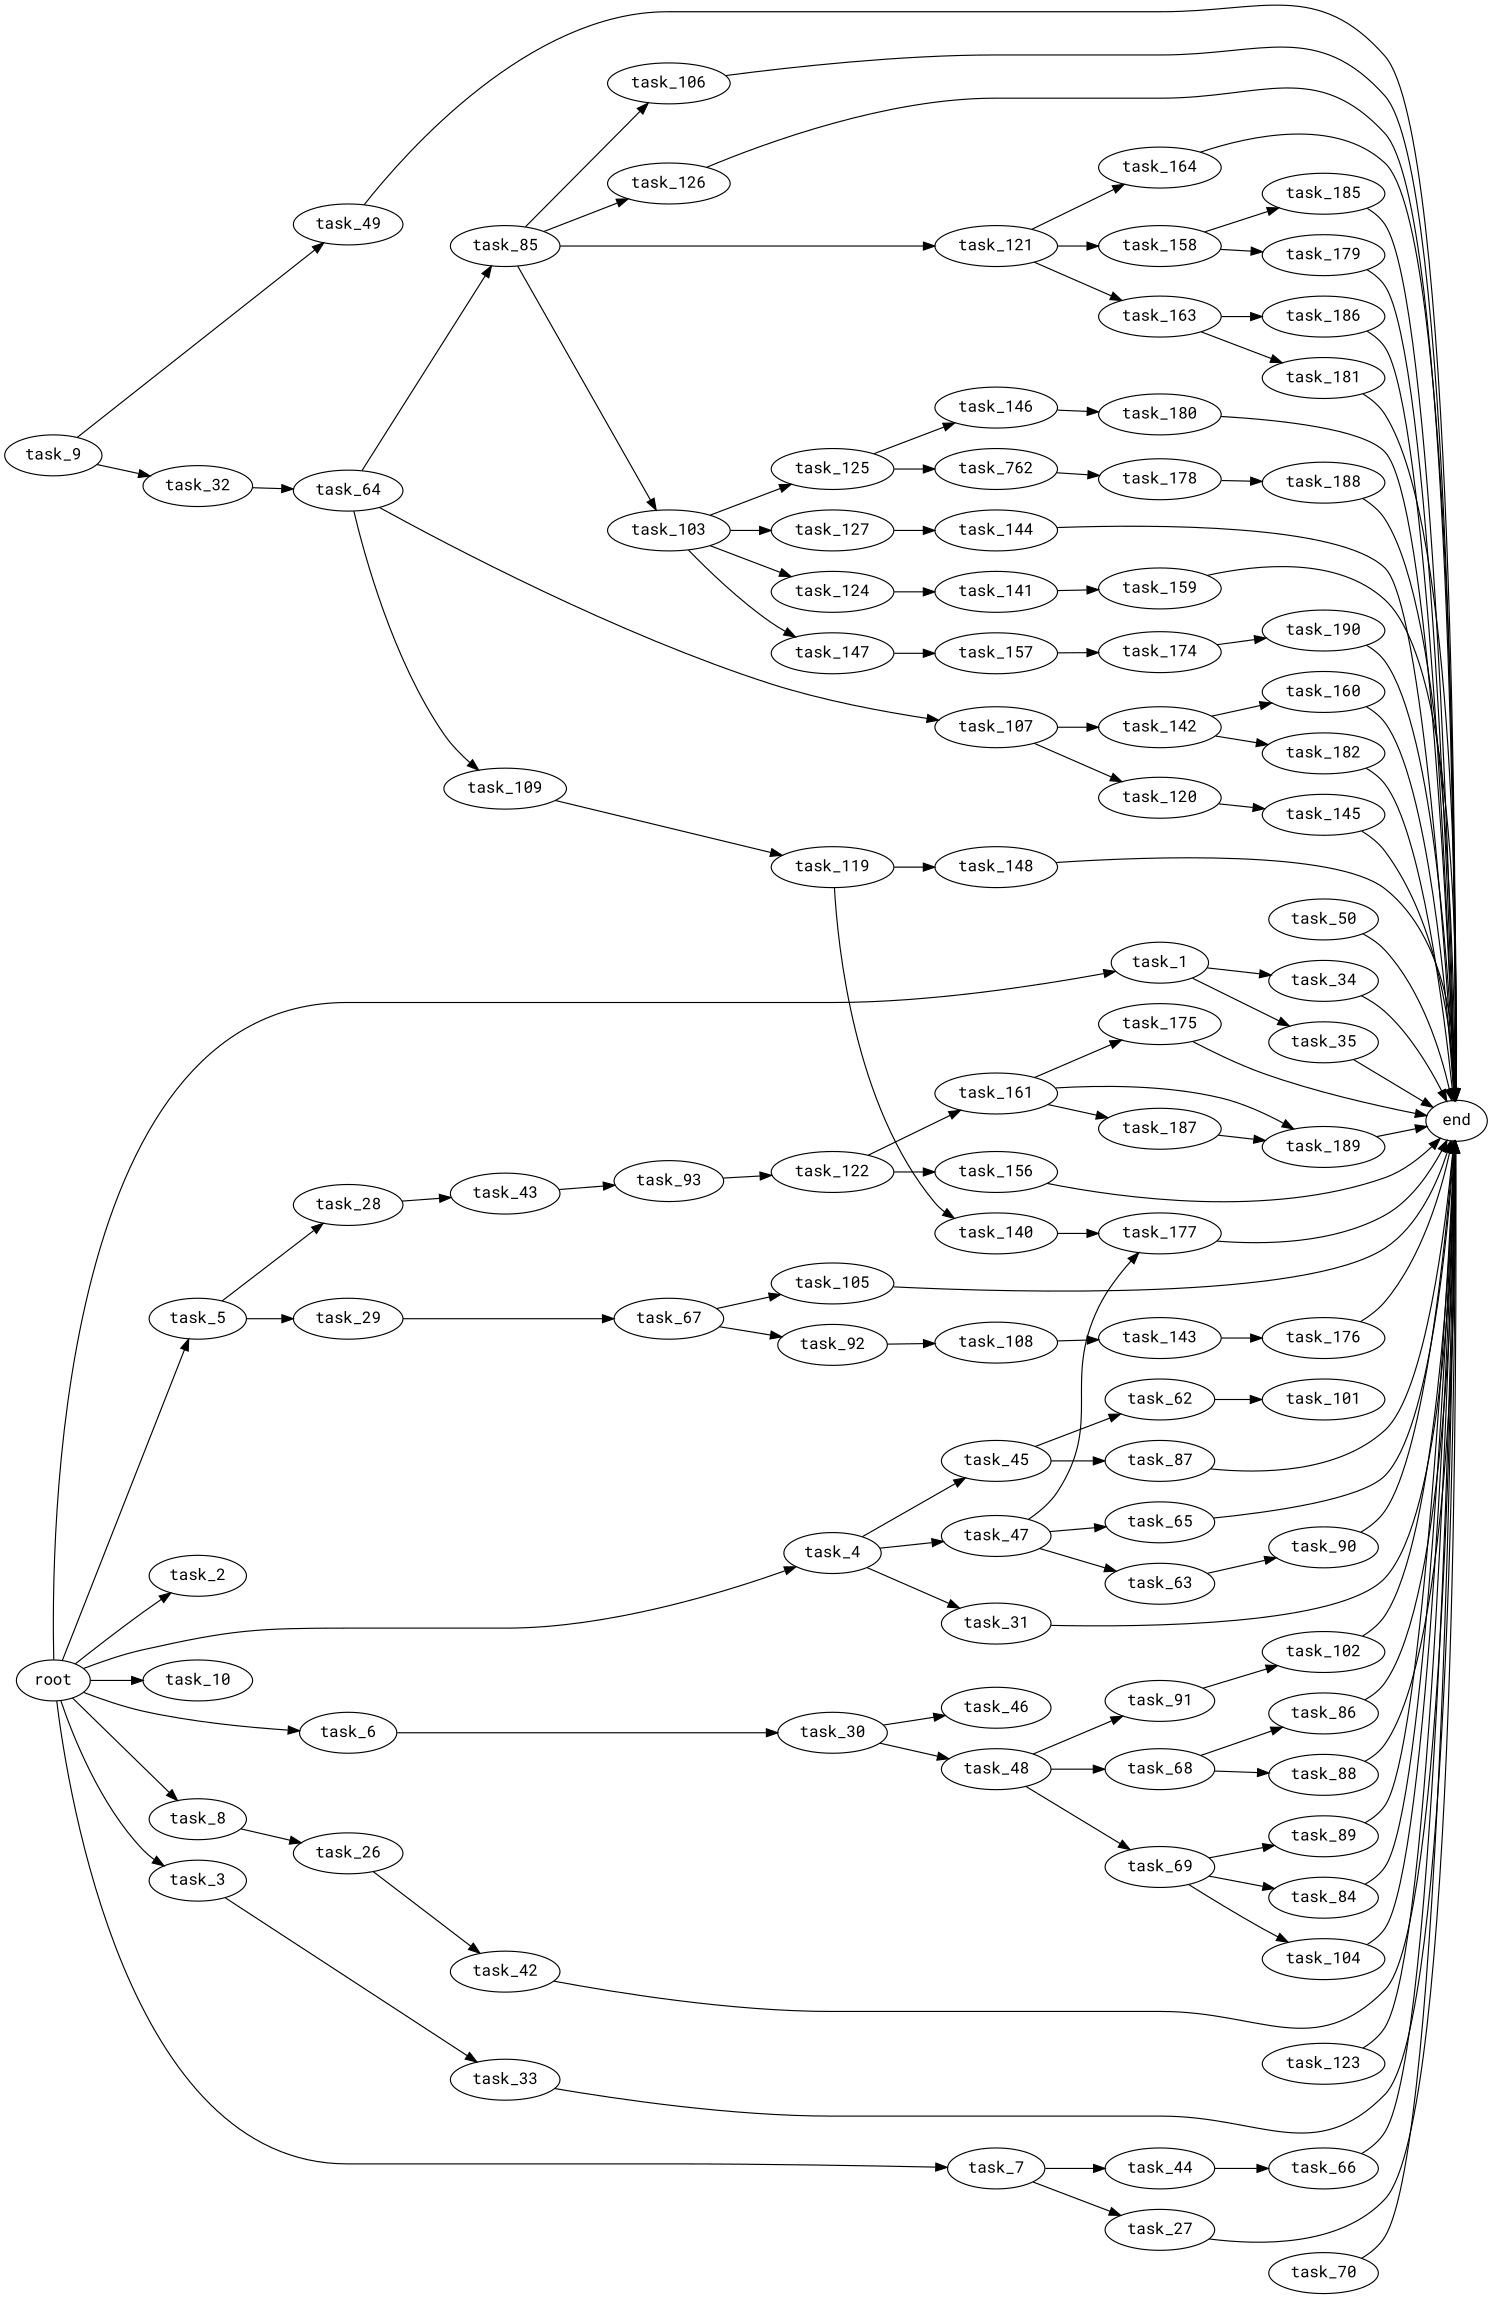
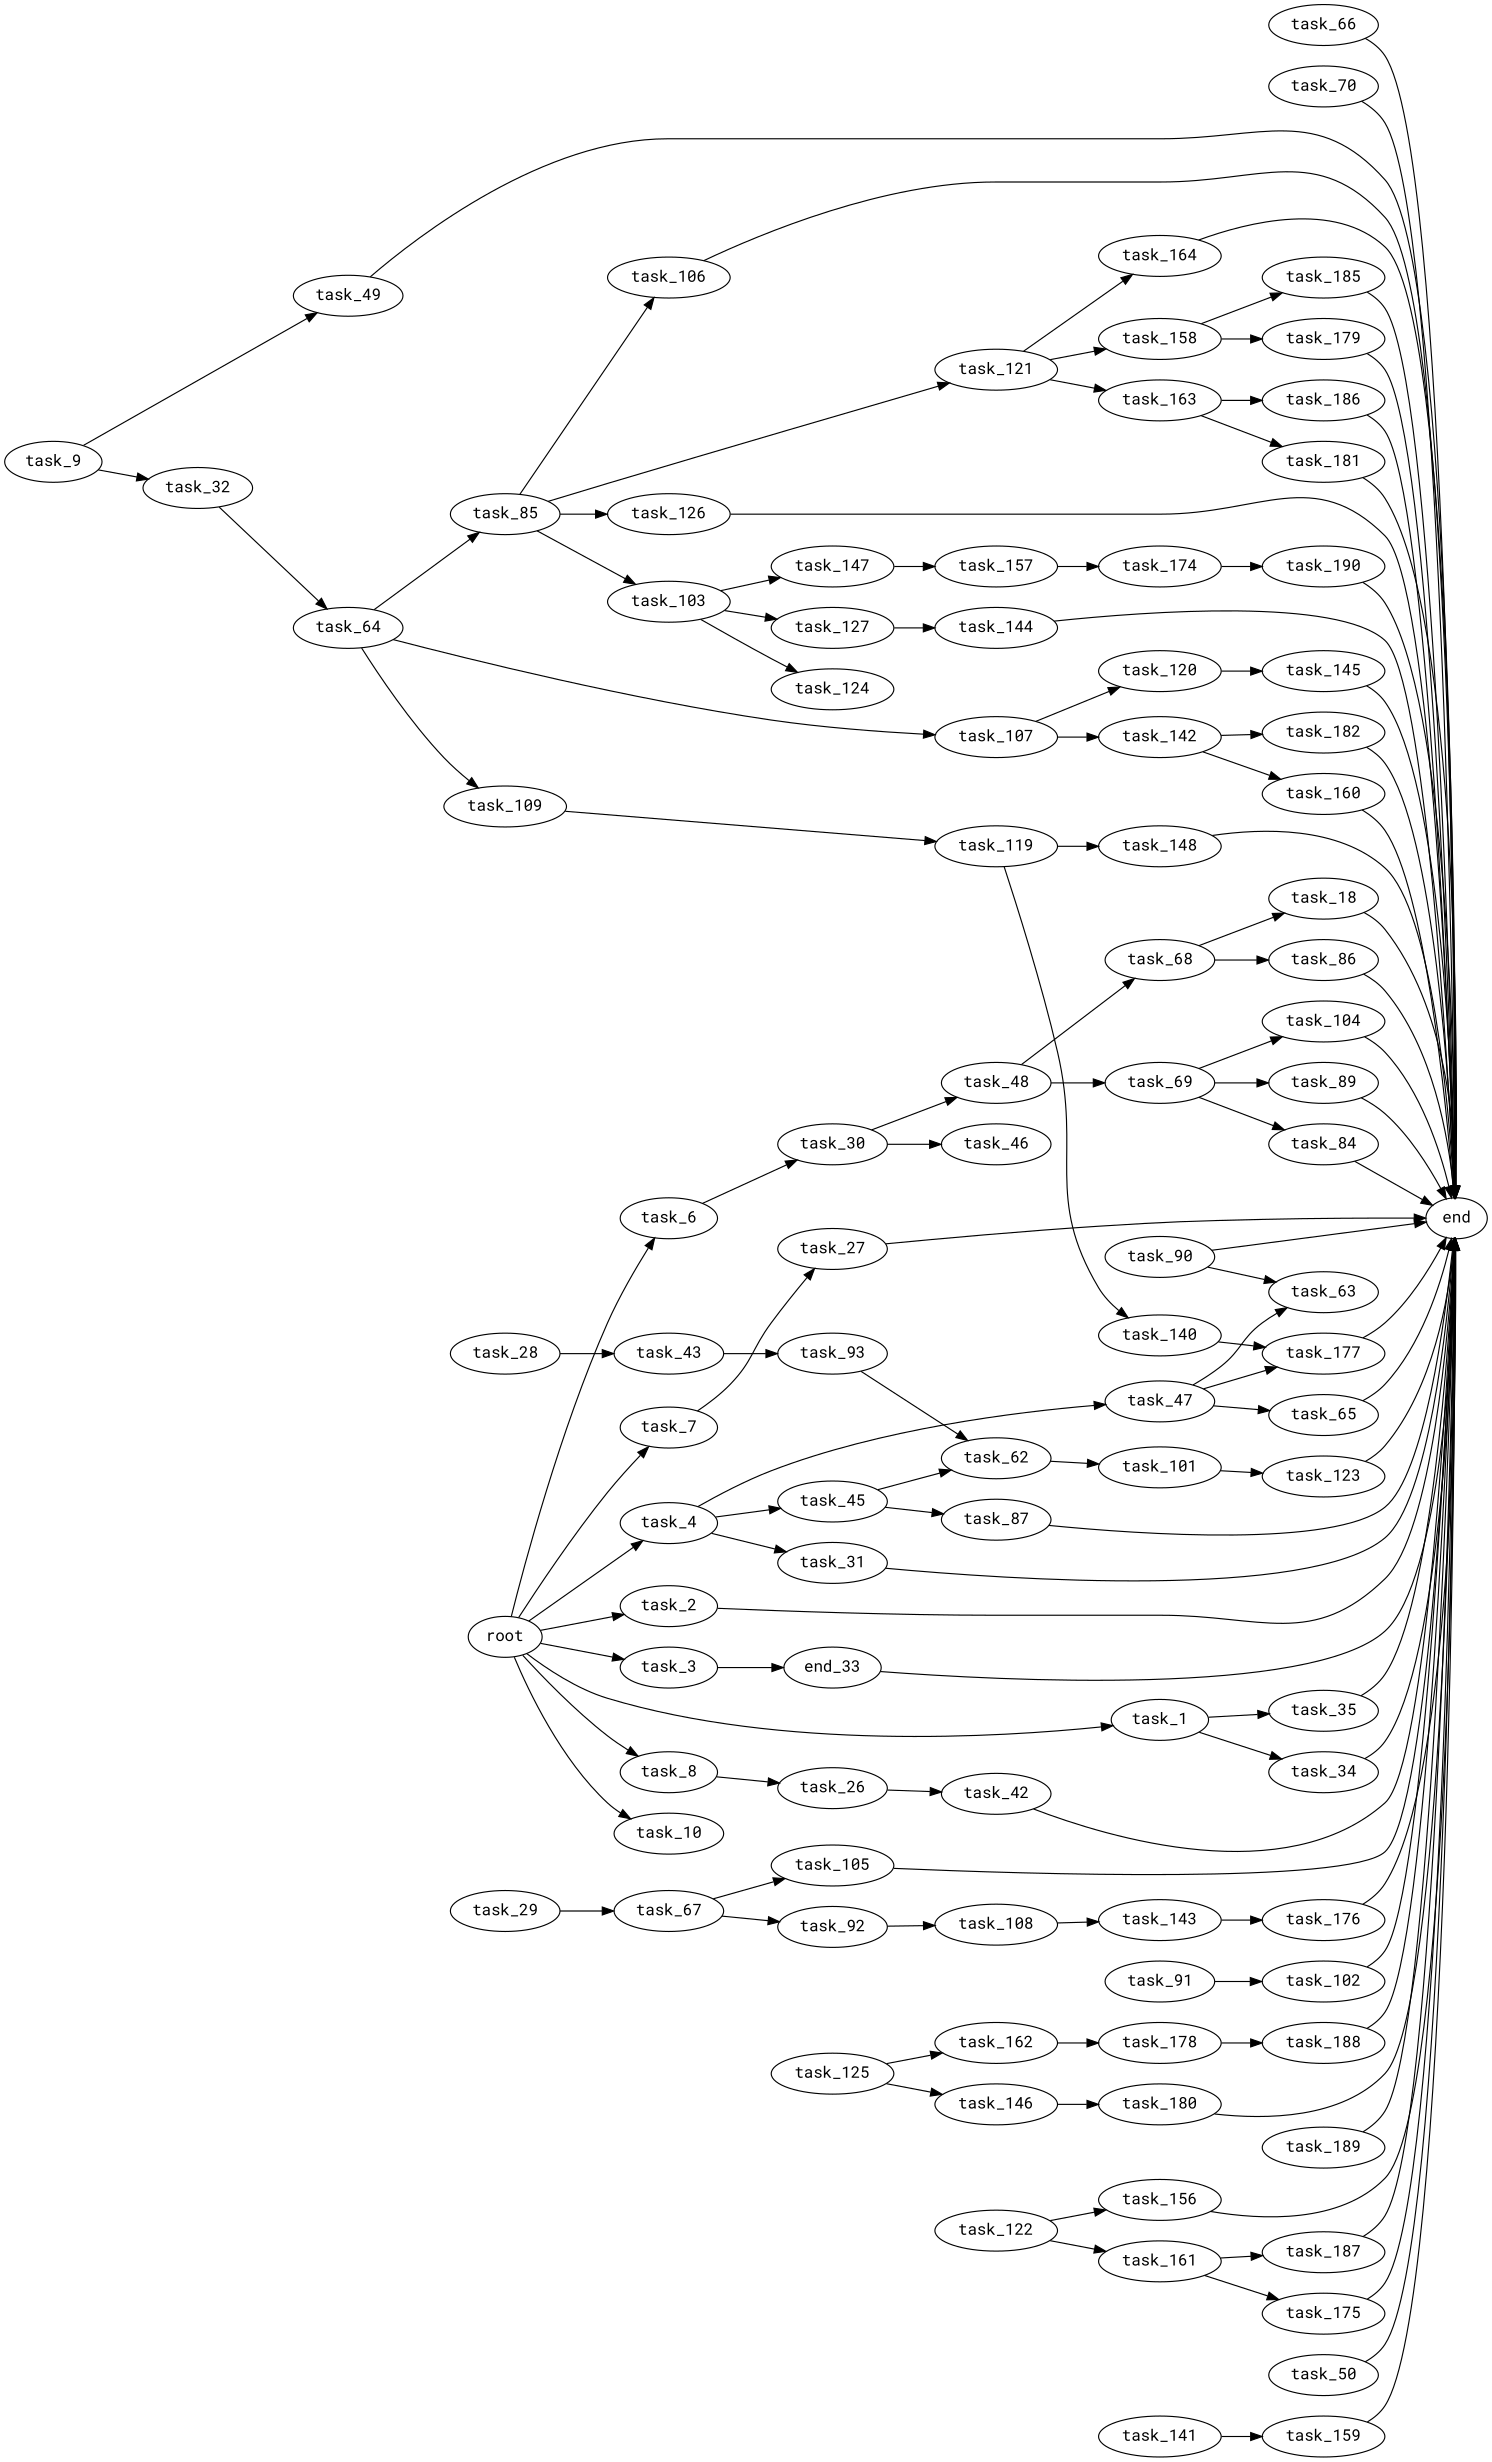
(996, 469) -> (996, 2043)
(745, 502) -> none
(909, 592) -> none
(1172, 1090) -> none
(1236, 1137) -> (1439, 1750)
(742, 1177) -> (910, 1403)
(198, 1319) -> none
none -> (1236, 1472)
(1236, 1567) -> (1236, 1273)
none -> (1227, 1619)
(1072, 1737) -> none
(1324, 1775) -> (1324, 899)
(505, 2080) -> (833, 1668)
(1160, 2168) -> none
